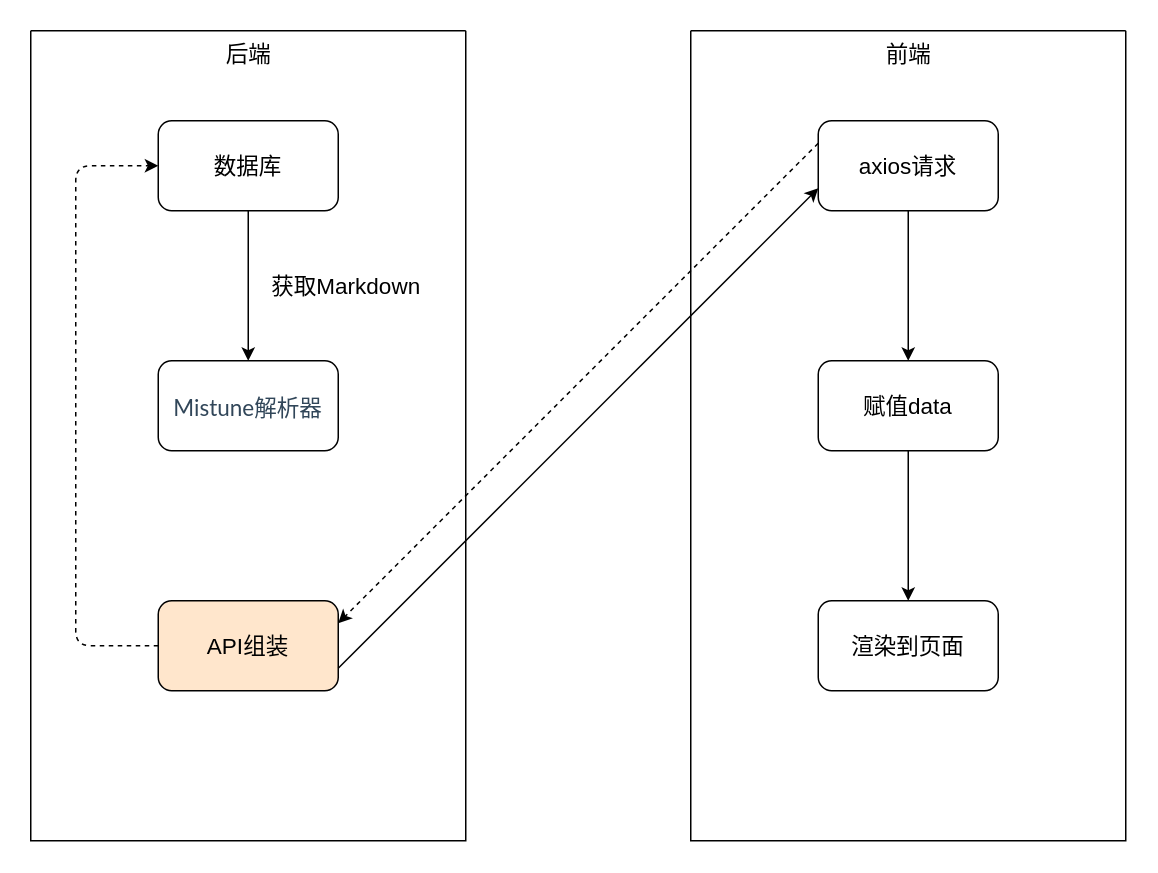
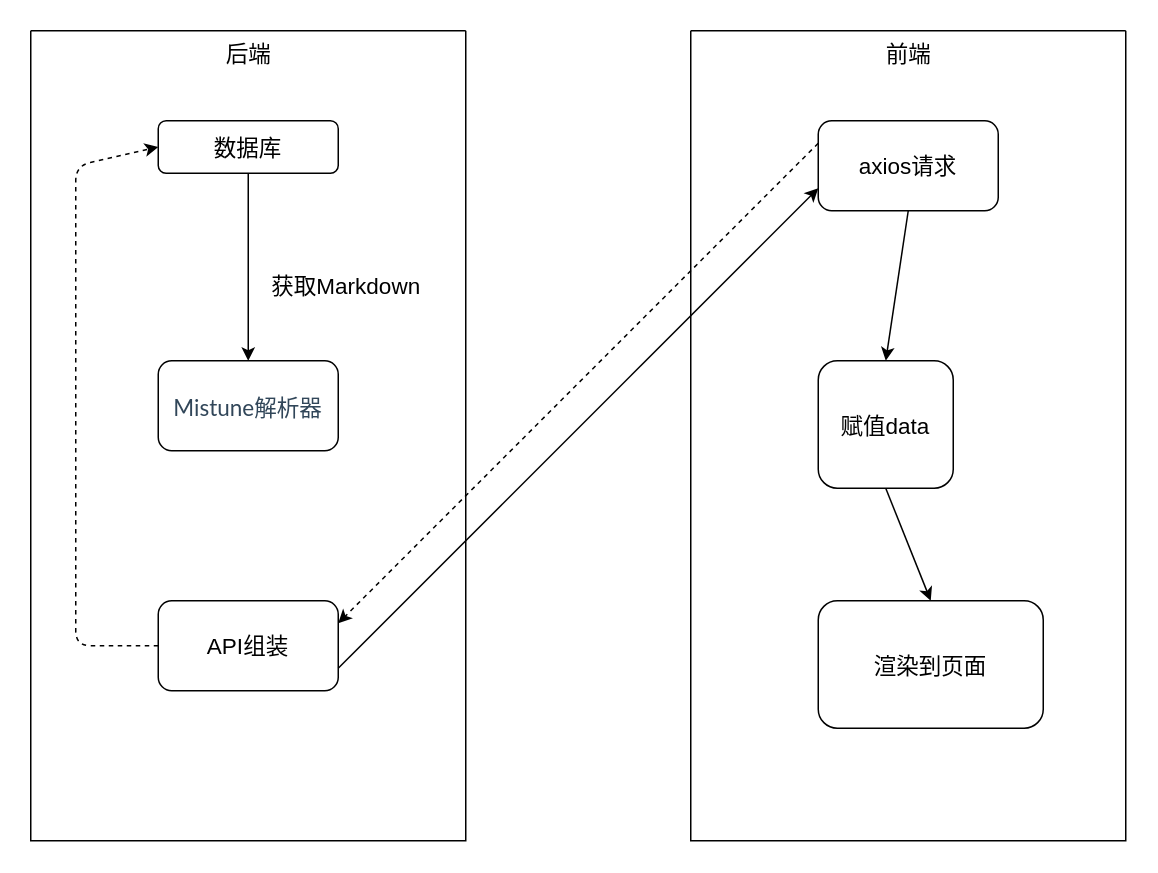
(248, 166) -> (248, 147)
(908, 406) -> (886, 425)
(248, 646) -> (248, 646)
(908, 646) -> (931, 665)
